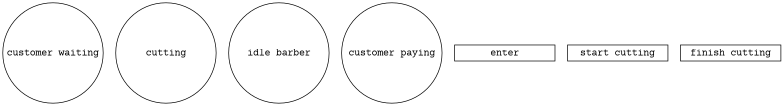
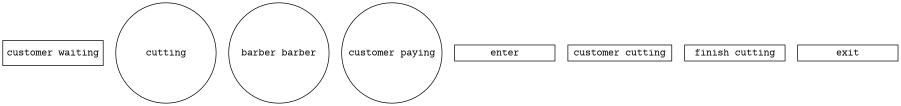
(53, 53) -> (53, 53)
(279, 53) -> (279, 53)
(618, 53) -> (620, 53)
none -> (848, 53)
